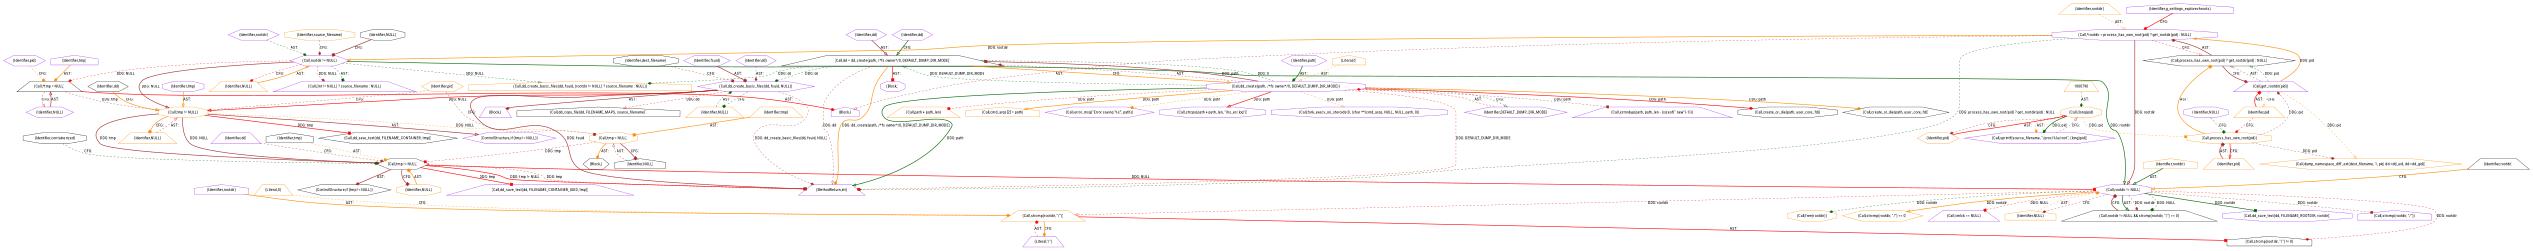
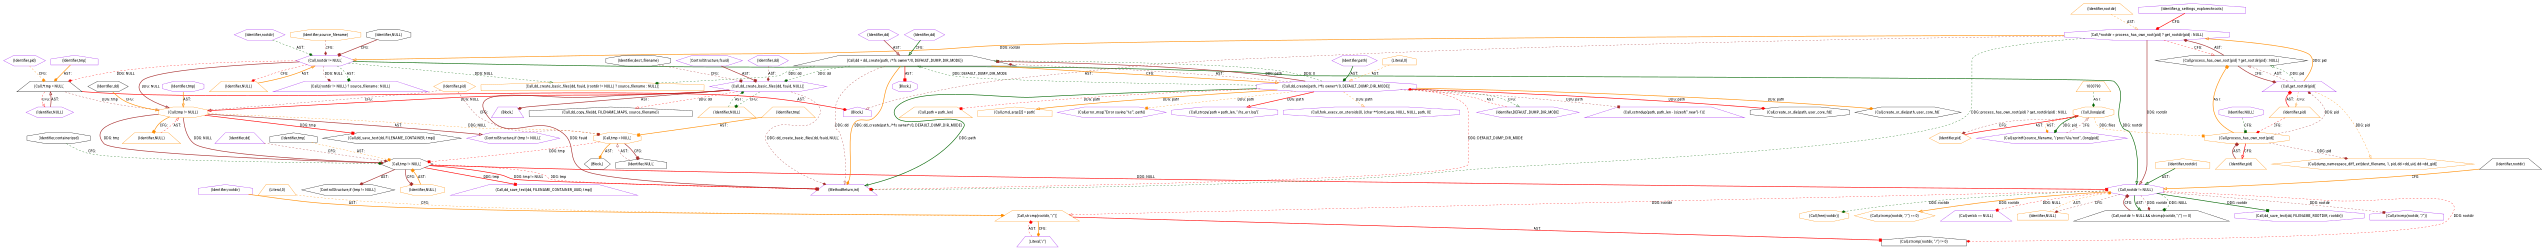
(707, 61) -> (709, 61)
(345, 86) -> (351, 86)
(2096, 125) -> (2108, 125)
